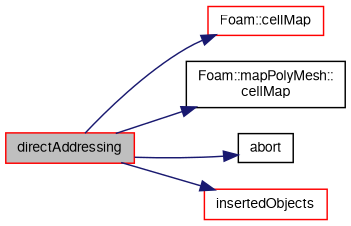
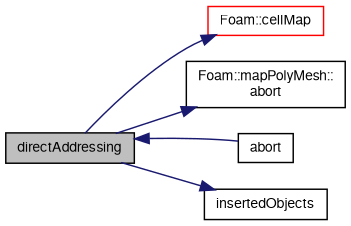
(266, 84) -> (266, 84)
(70, 148) -> (70, 148)
(179, 158) -> (194, 139)
(266, 204) -> (266, 204)
